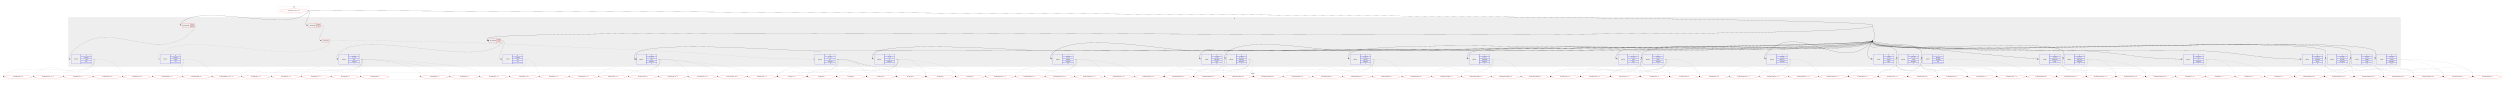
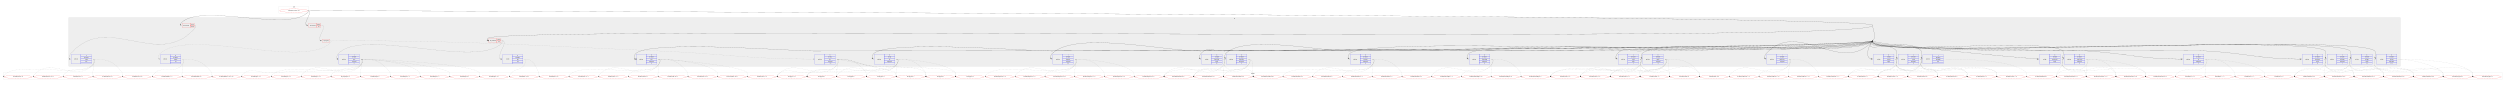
none -> (405, 77)
